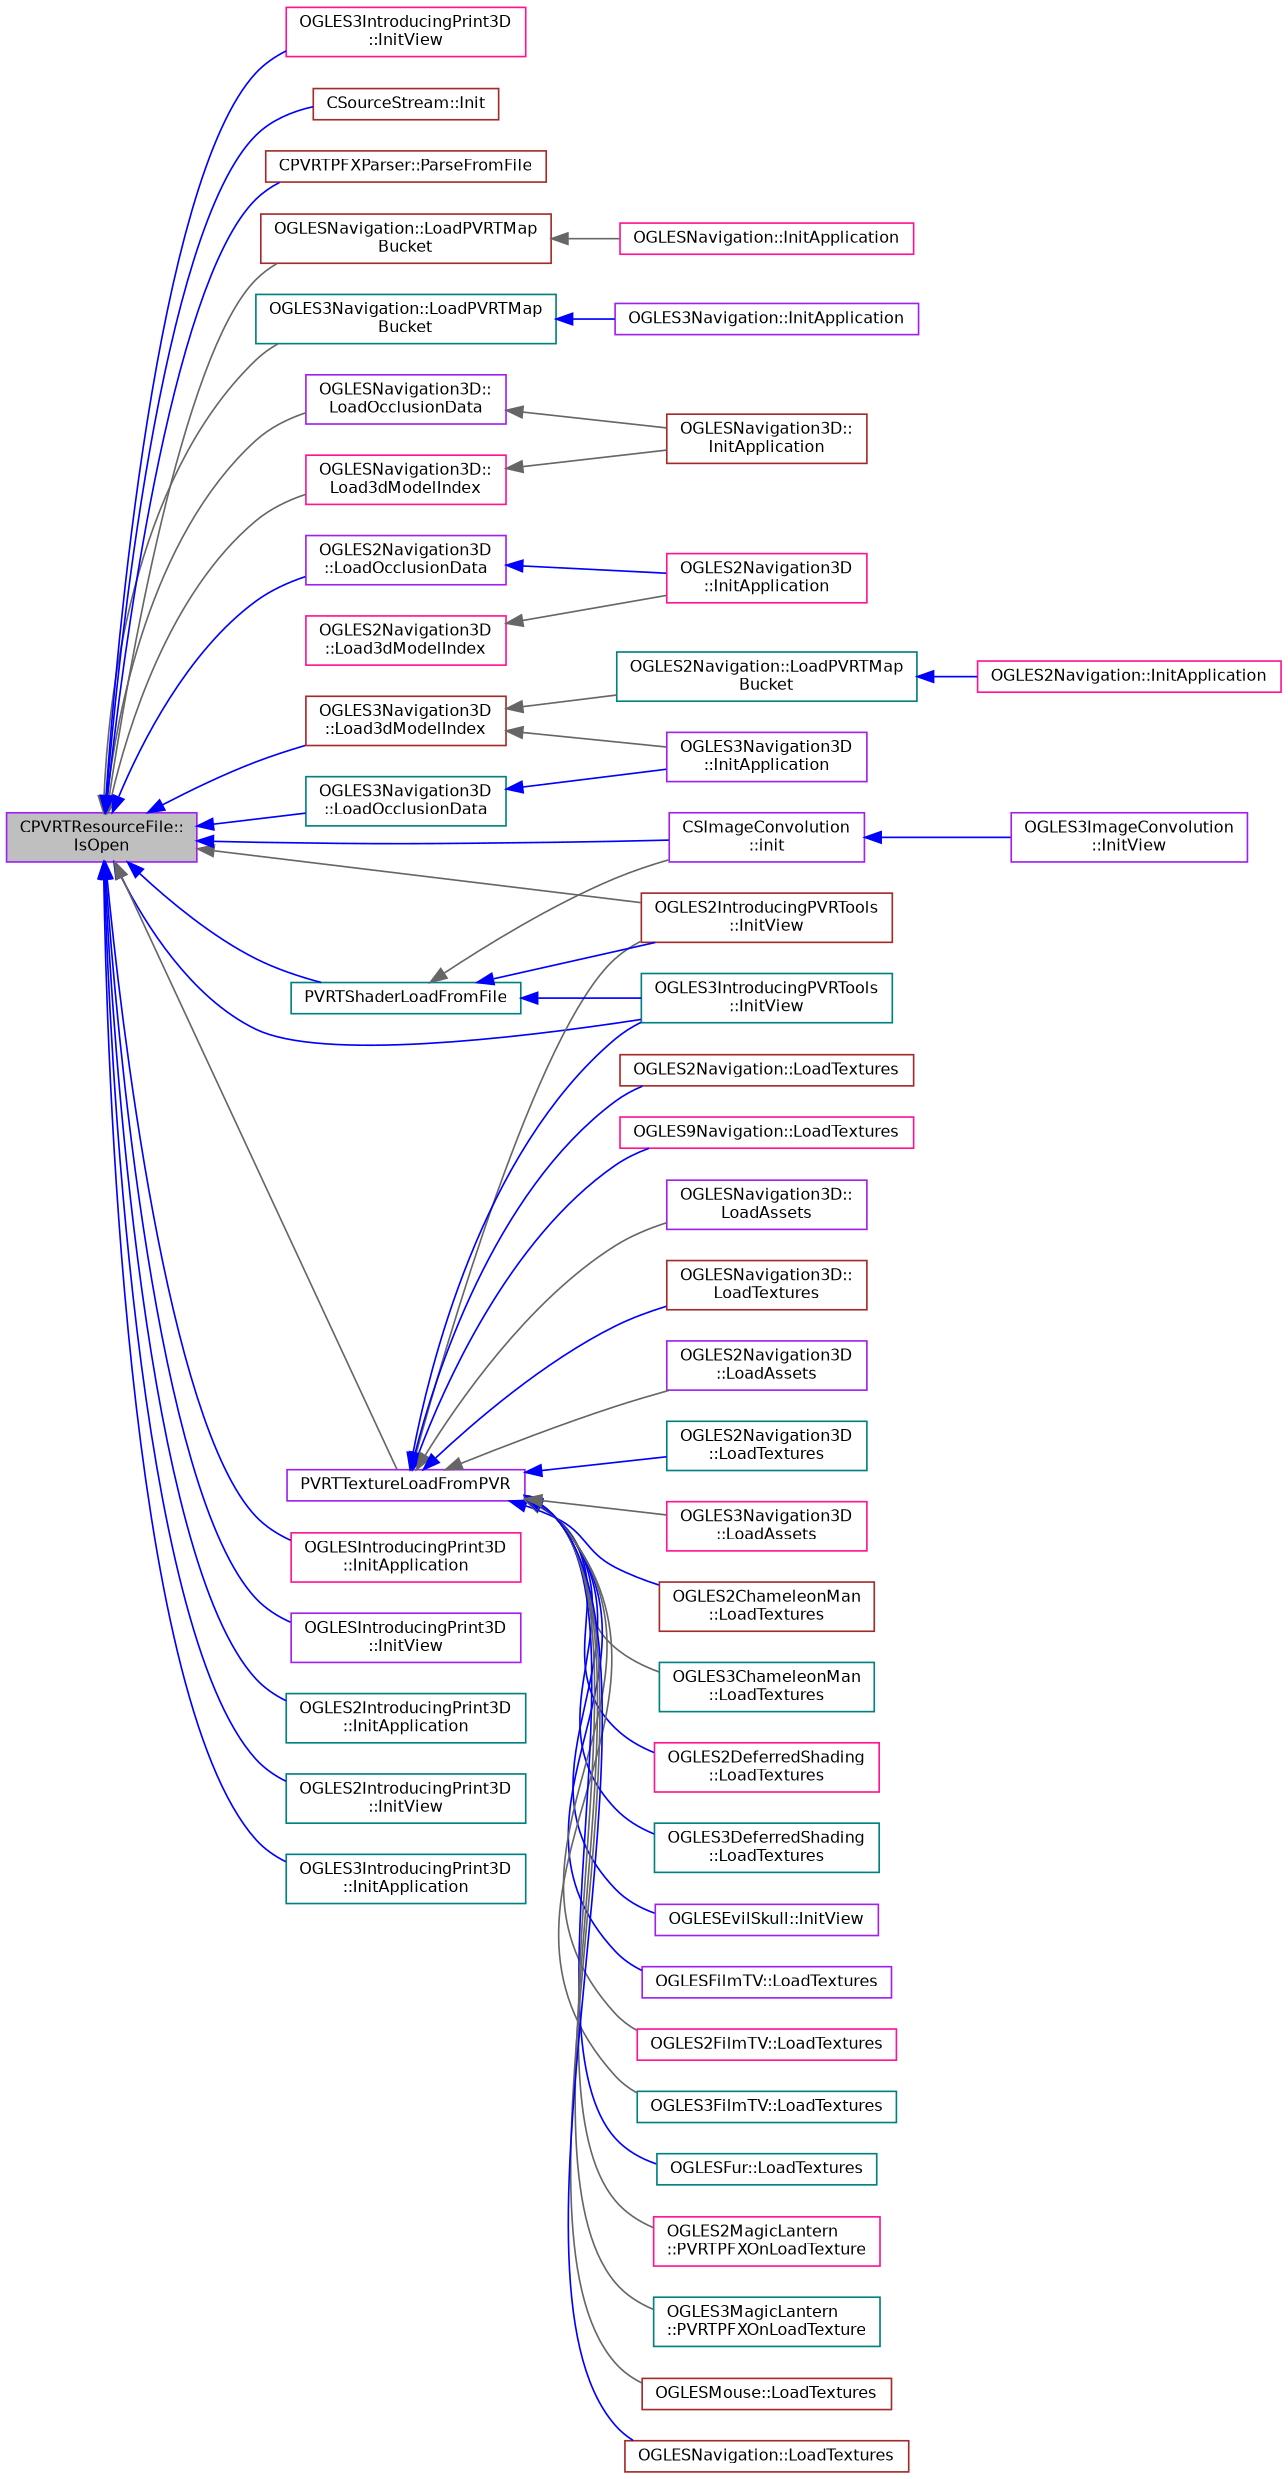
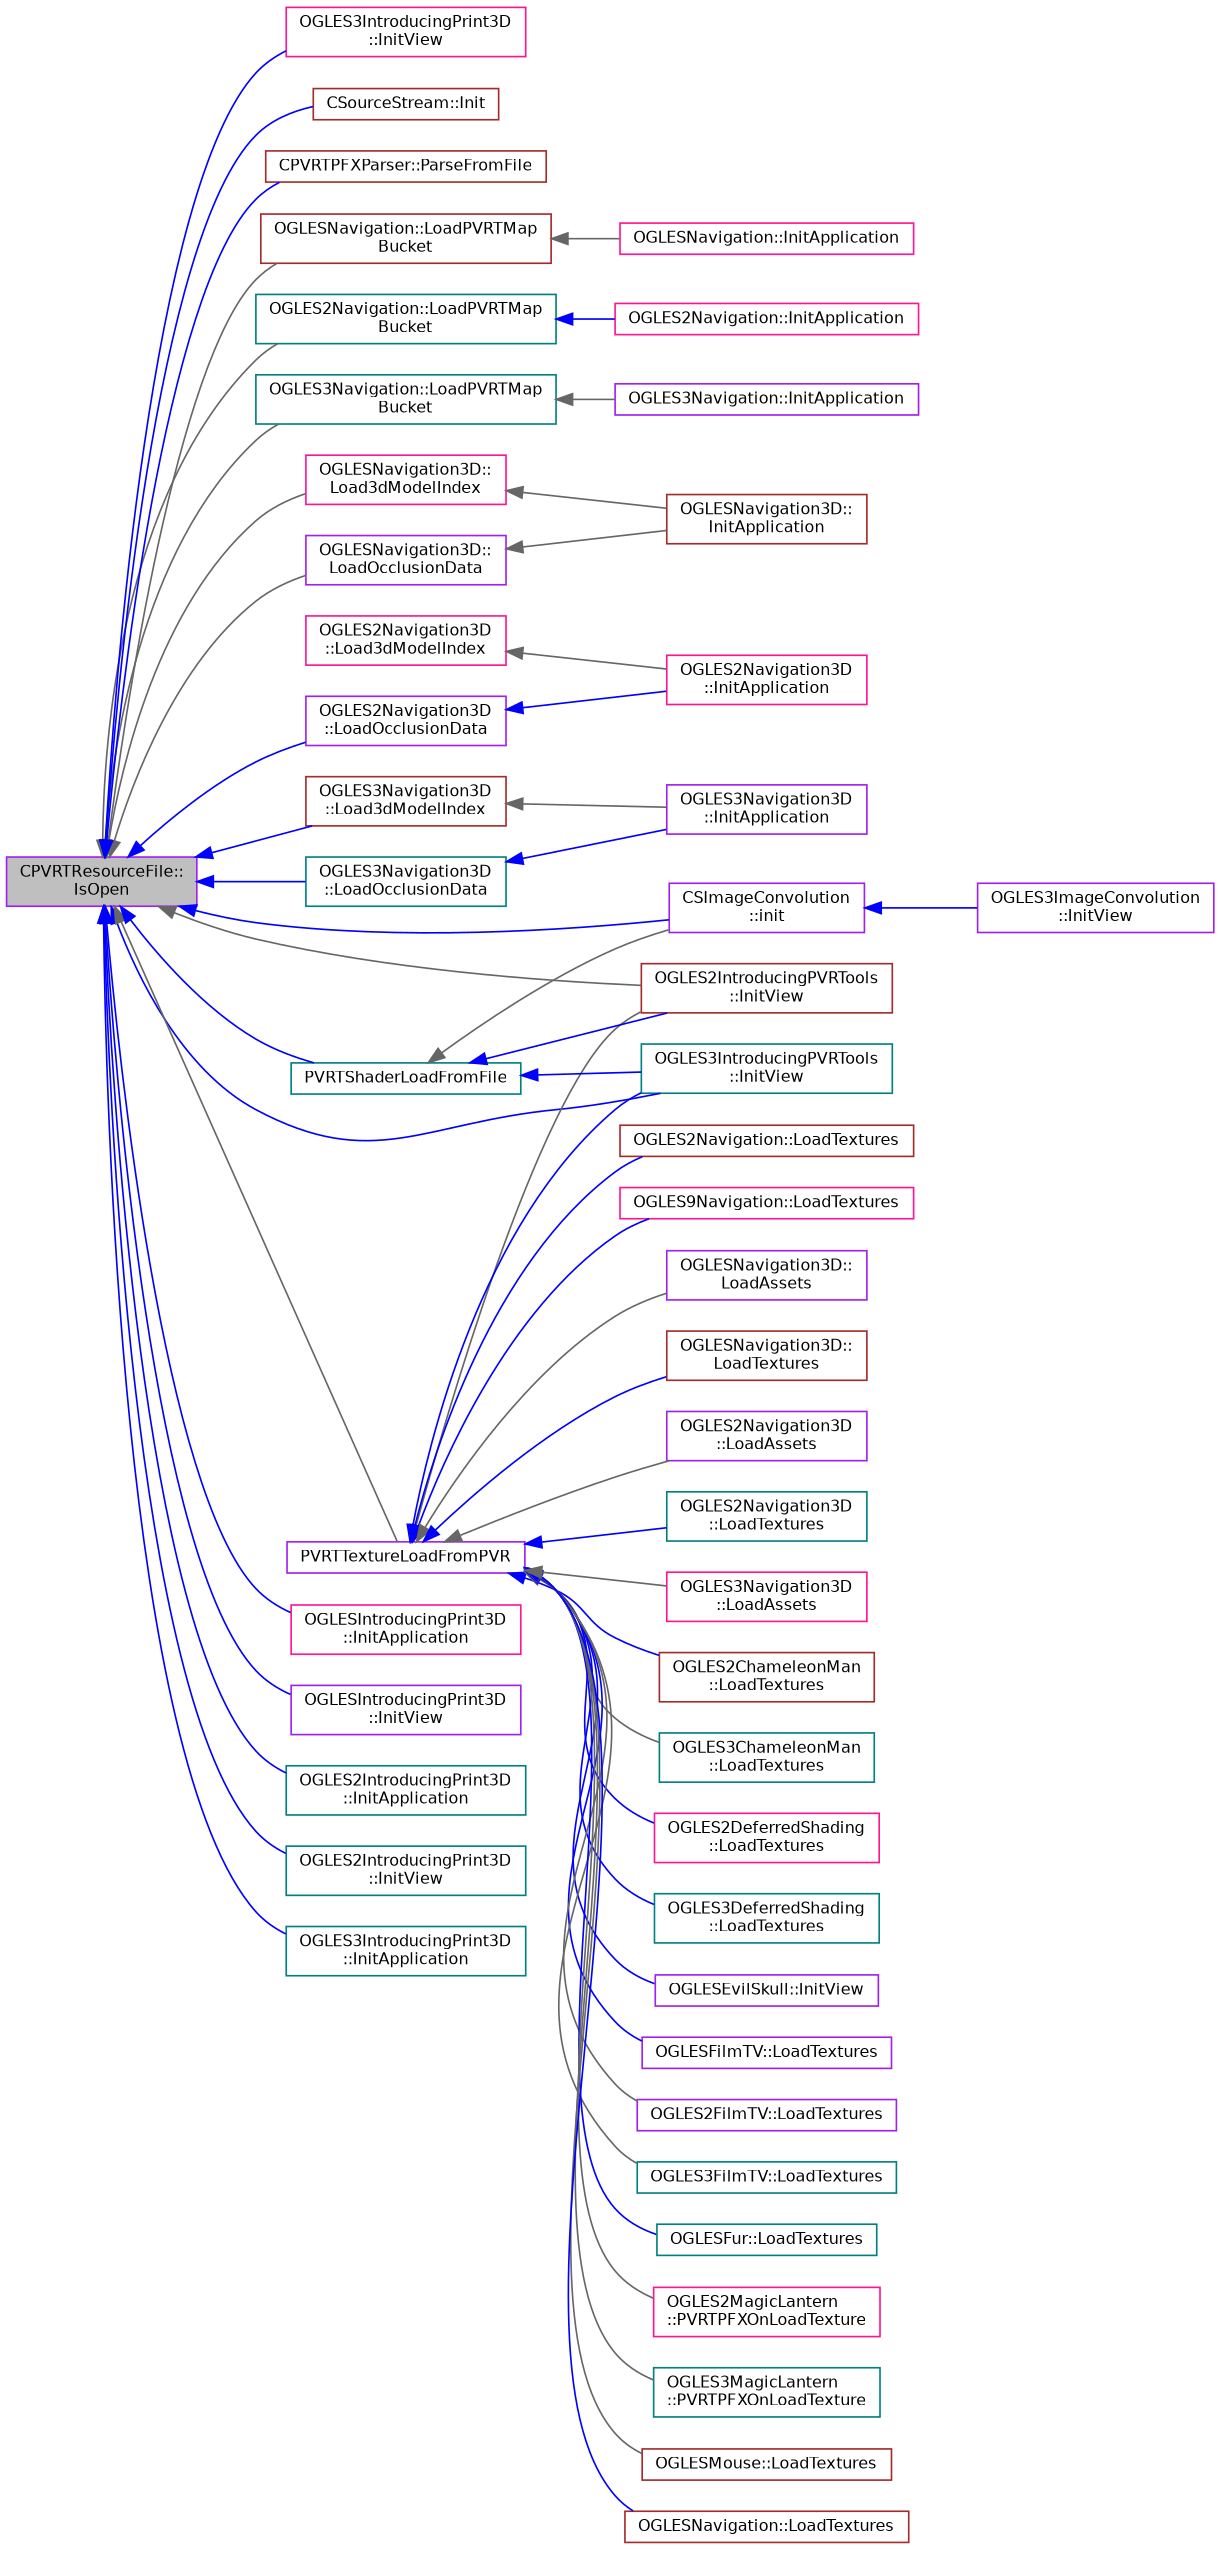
(594, 319) -> (594, 399)
(570, 701) -> (140, 572)
(767, 2045) -> (767, 2115)
